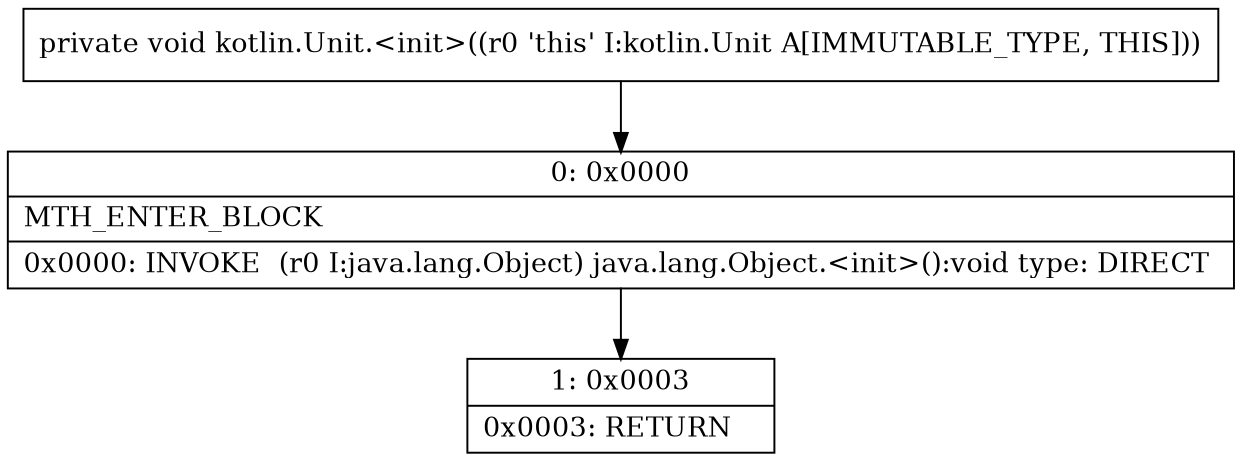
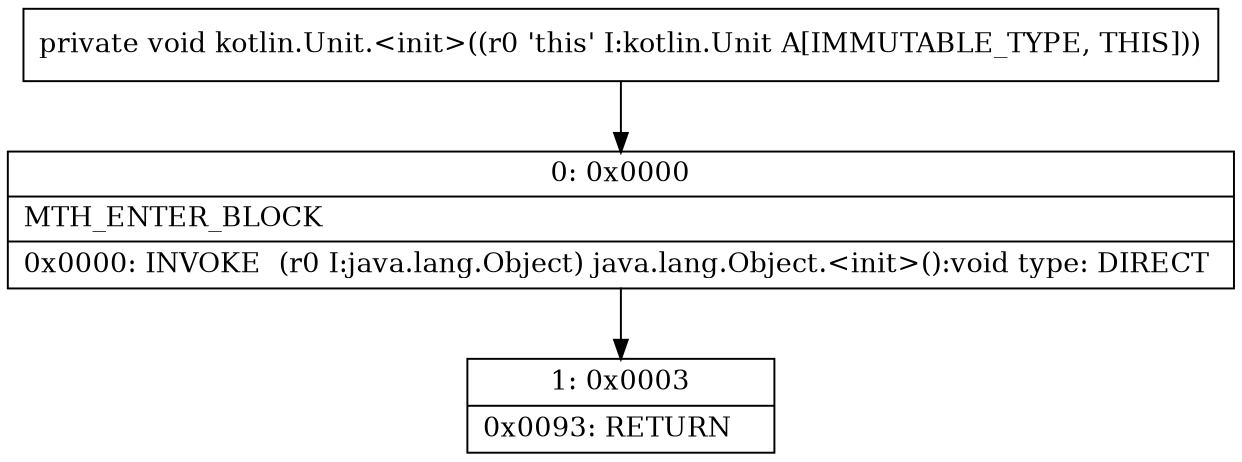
(621, 428) -> (621, 428)
